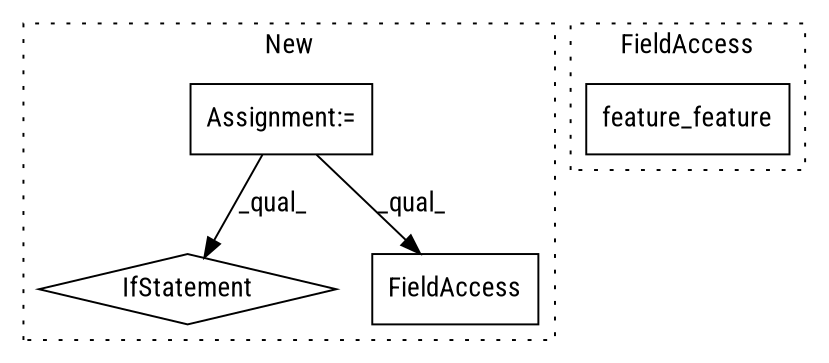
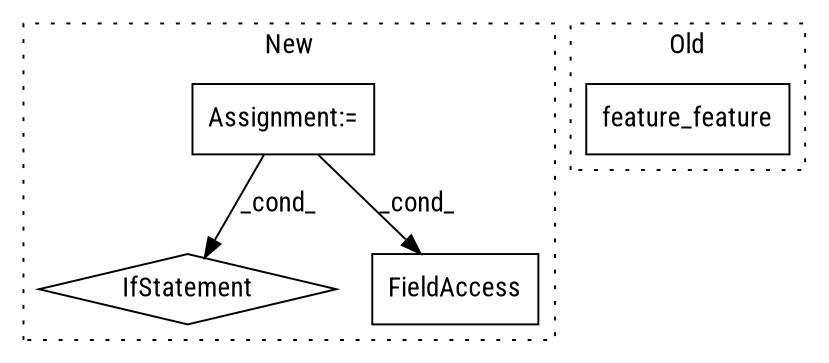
(688, 46) -> (688, 46)
(274, 204) -> (279, 204)
(412, 204) -> (418, 204)
